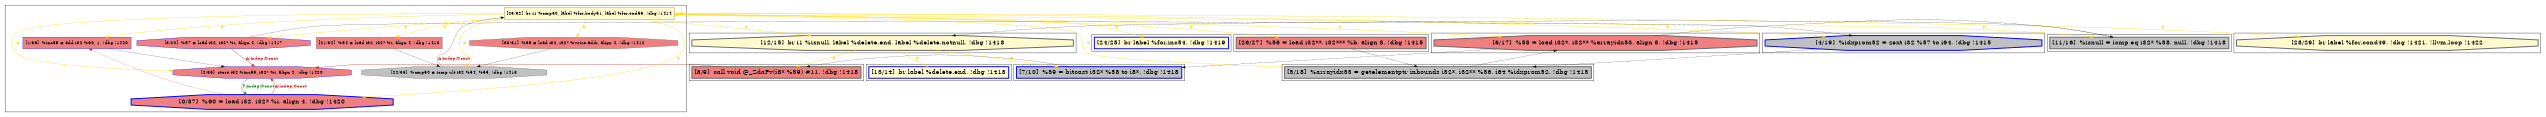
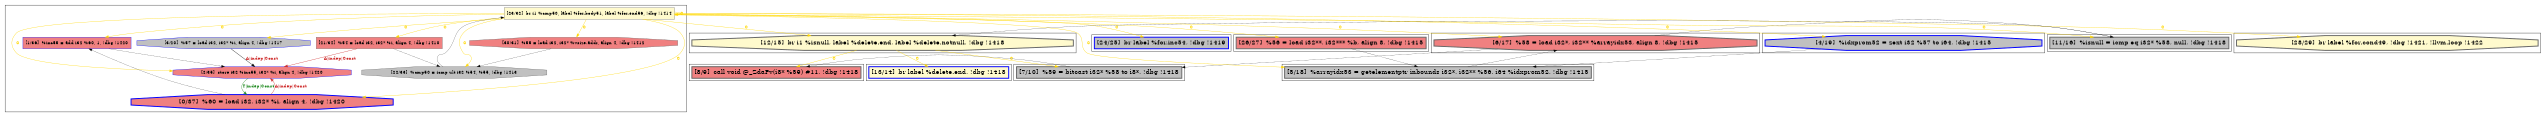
(888, 22) -> none
(224, 43) -> (224, 43)
(1161, 43) -> (1161, 43)
(242, 57) -> (242, 57)
(520, 64) -> (322, 57)
(1099, 72) -> (1099, 72)
(157, 76) -> (157, 76)
